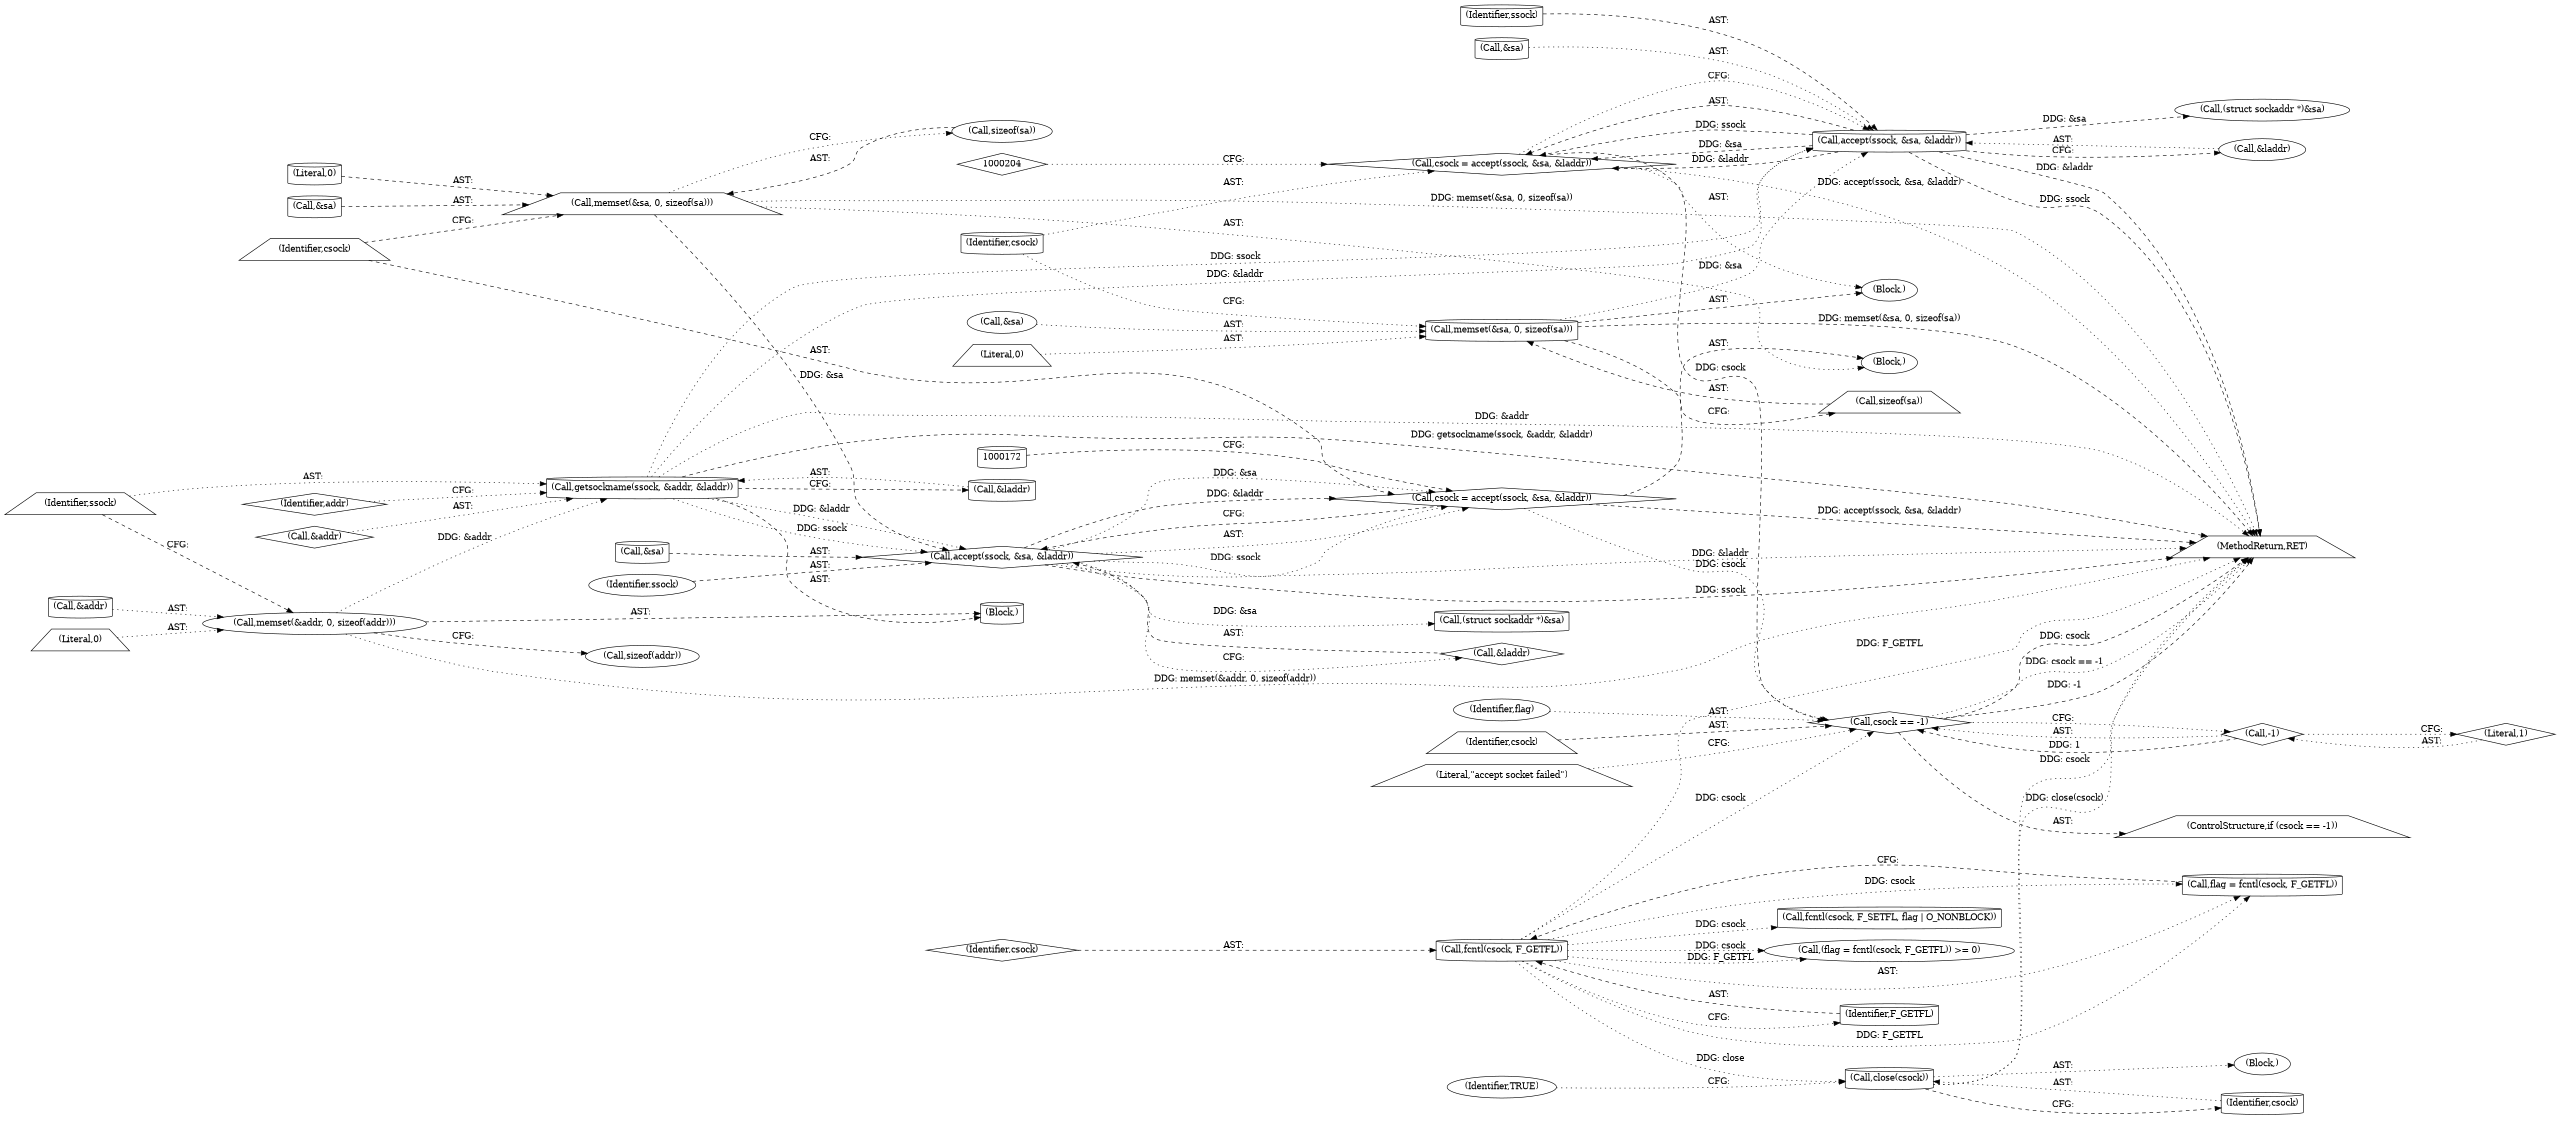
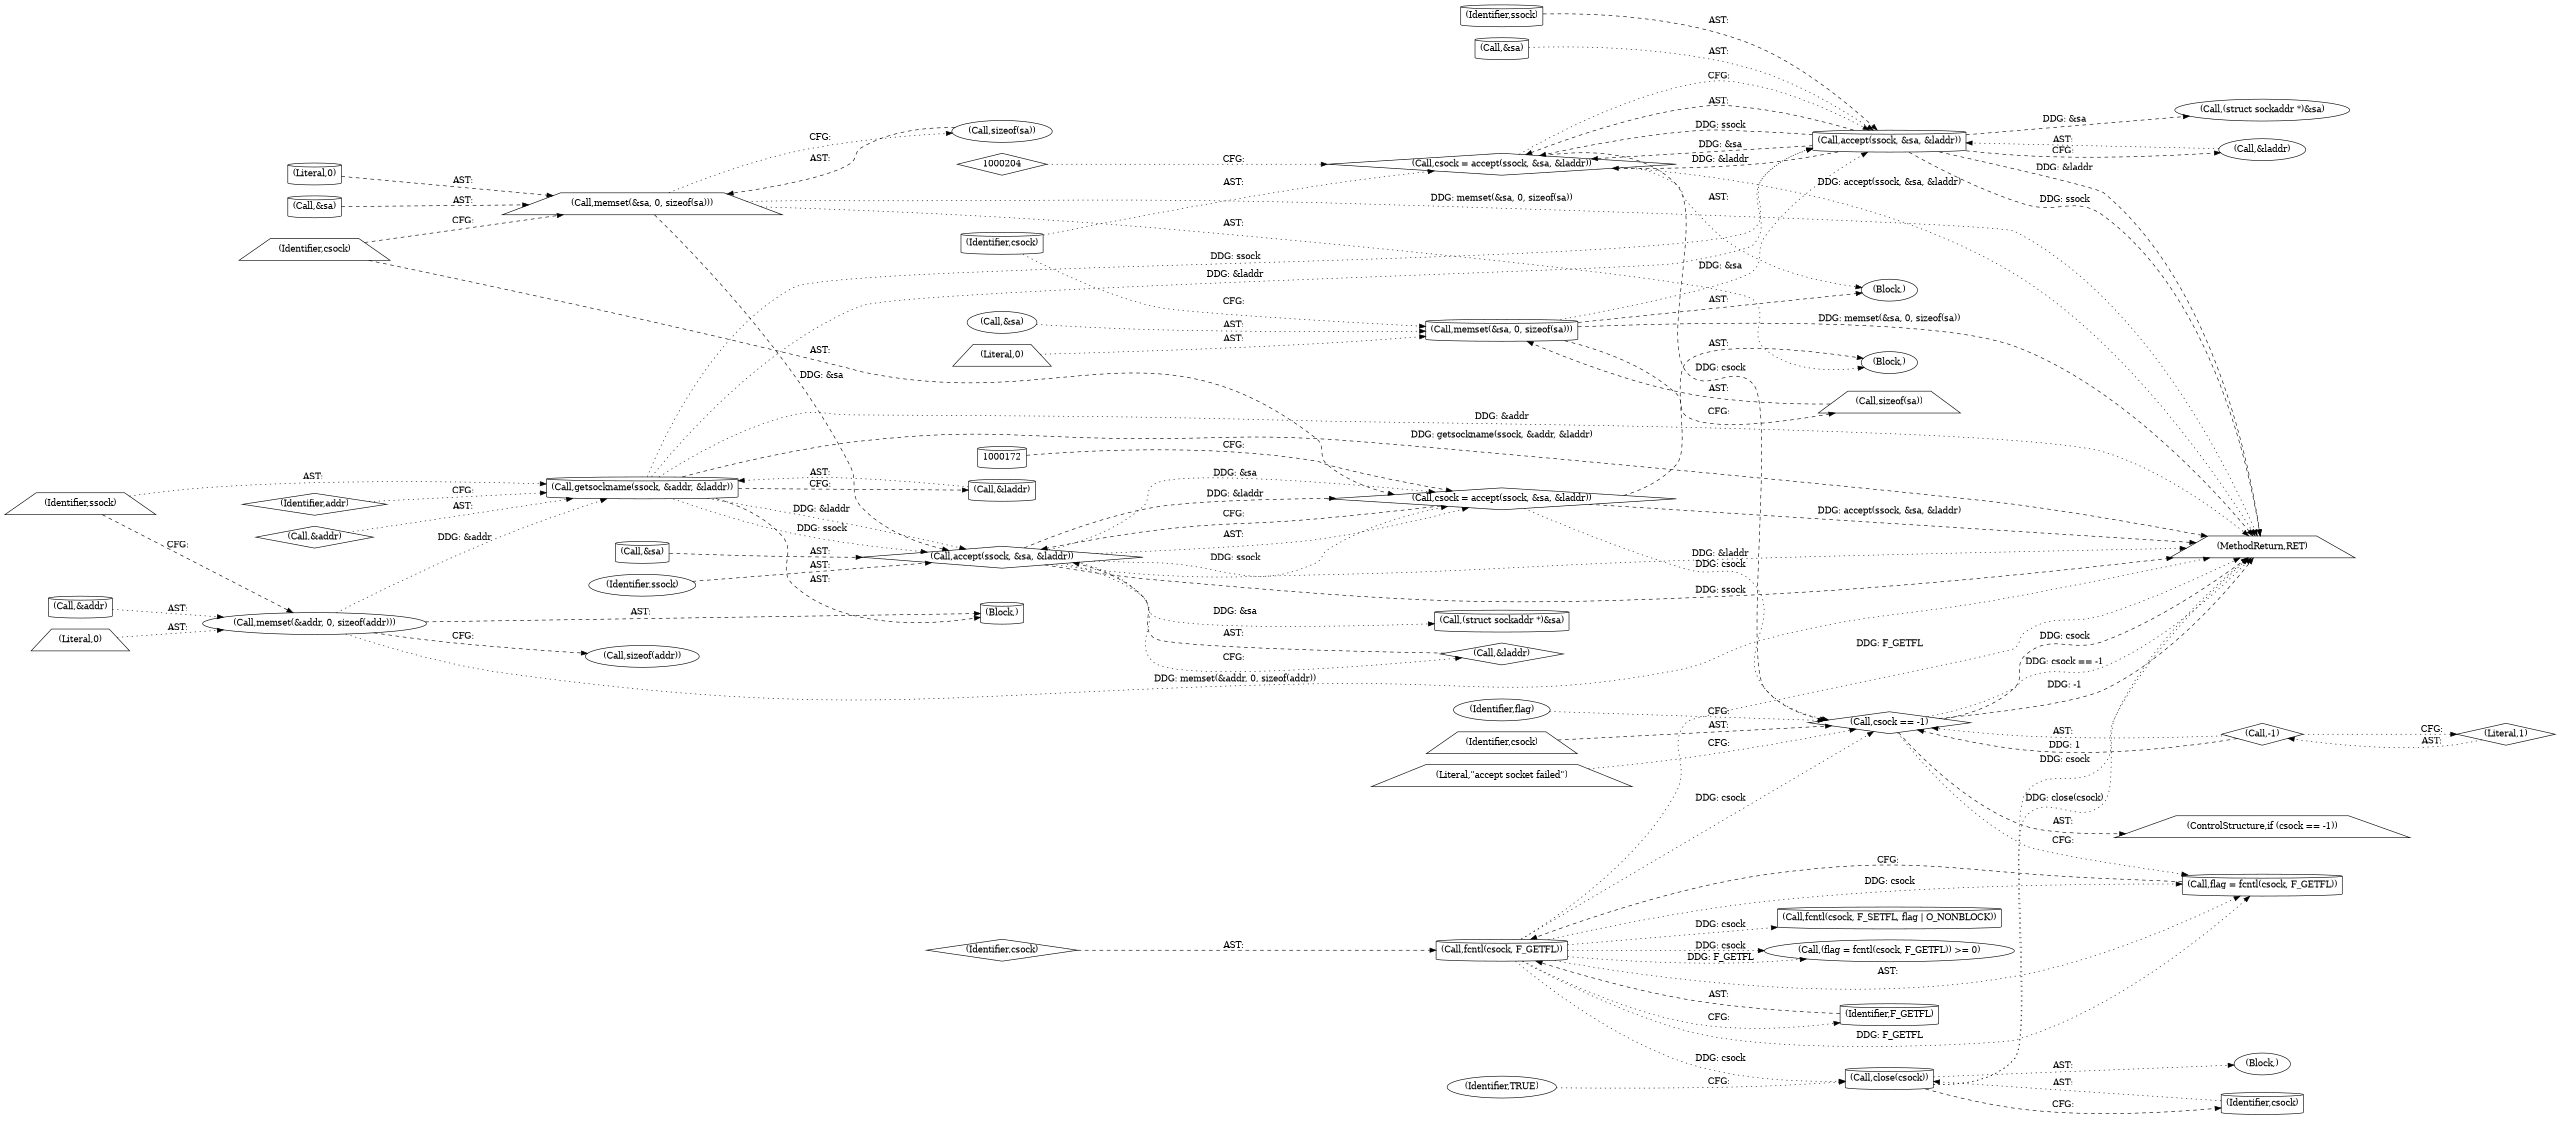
(1720, 712) -> (1720, 712)
(2096, 724) -> (2013, 839)
(1720, 1059) -> (1720, 1059)
